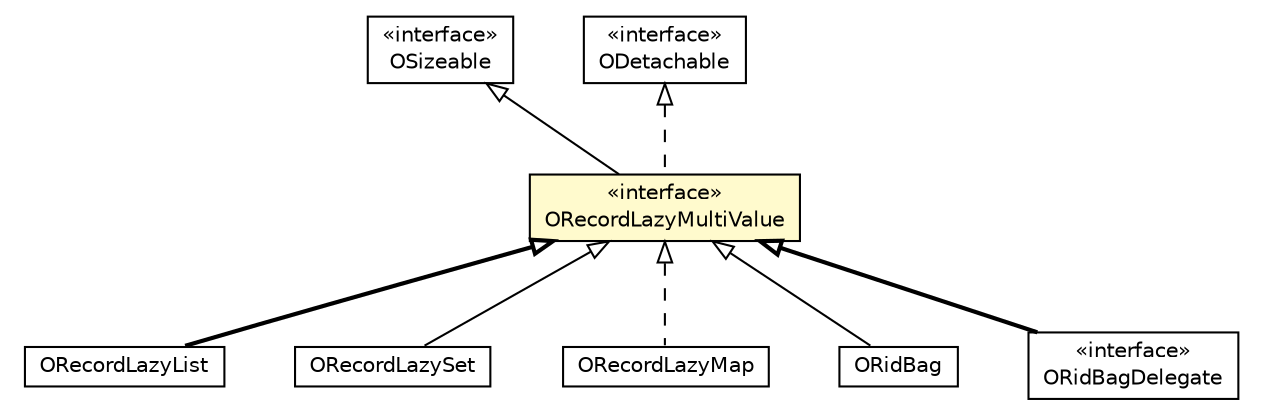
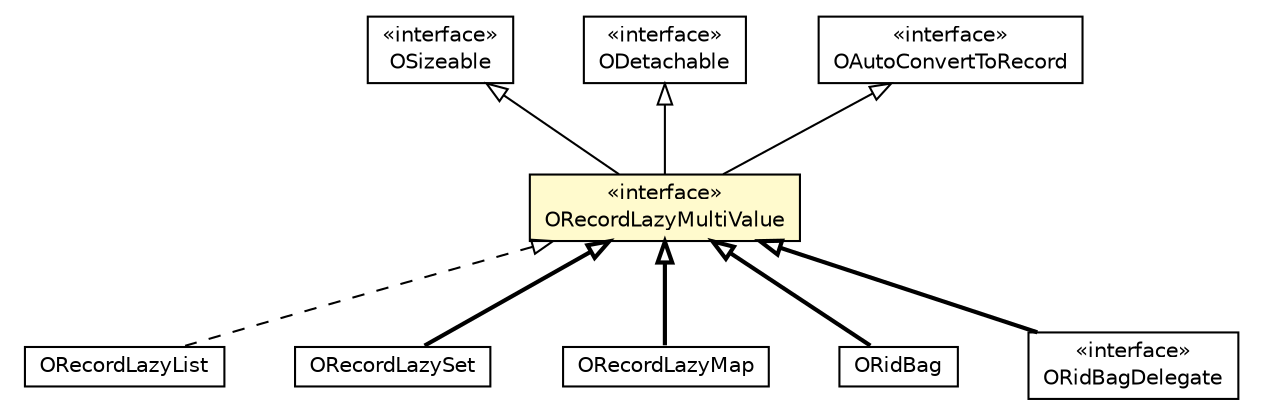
none -> (950, 50)
(665, 140) -> (665, 140)
(359, 296) -> (359, 296)
(508, 299) -> (508, 299)
(800, 299) -> (800, 299)
(665, 304) -> (665, 304)
